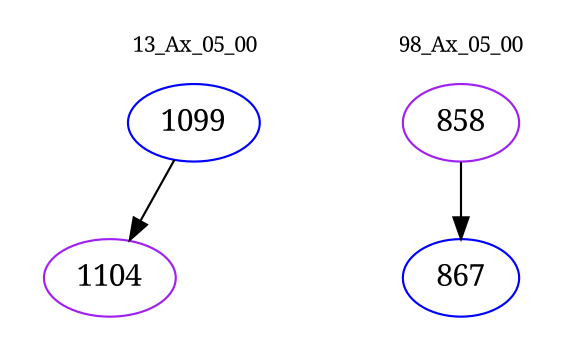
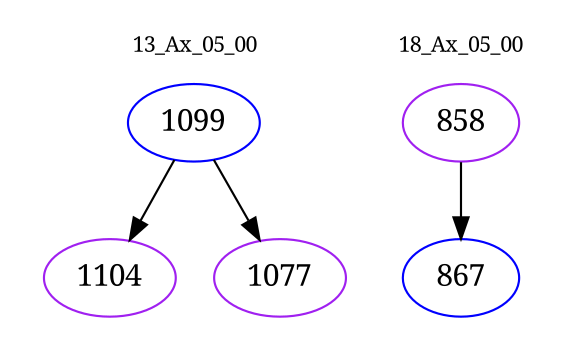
(461, 46) -> (461, 46)
none -> (280, 278)
